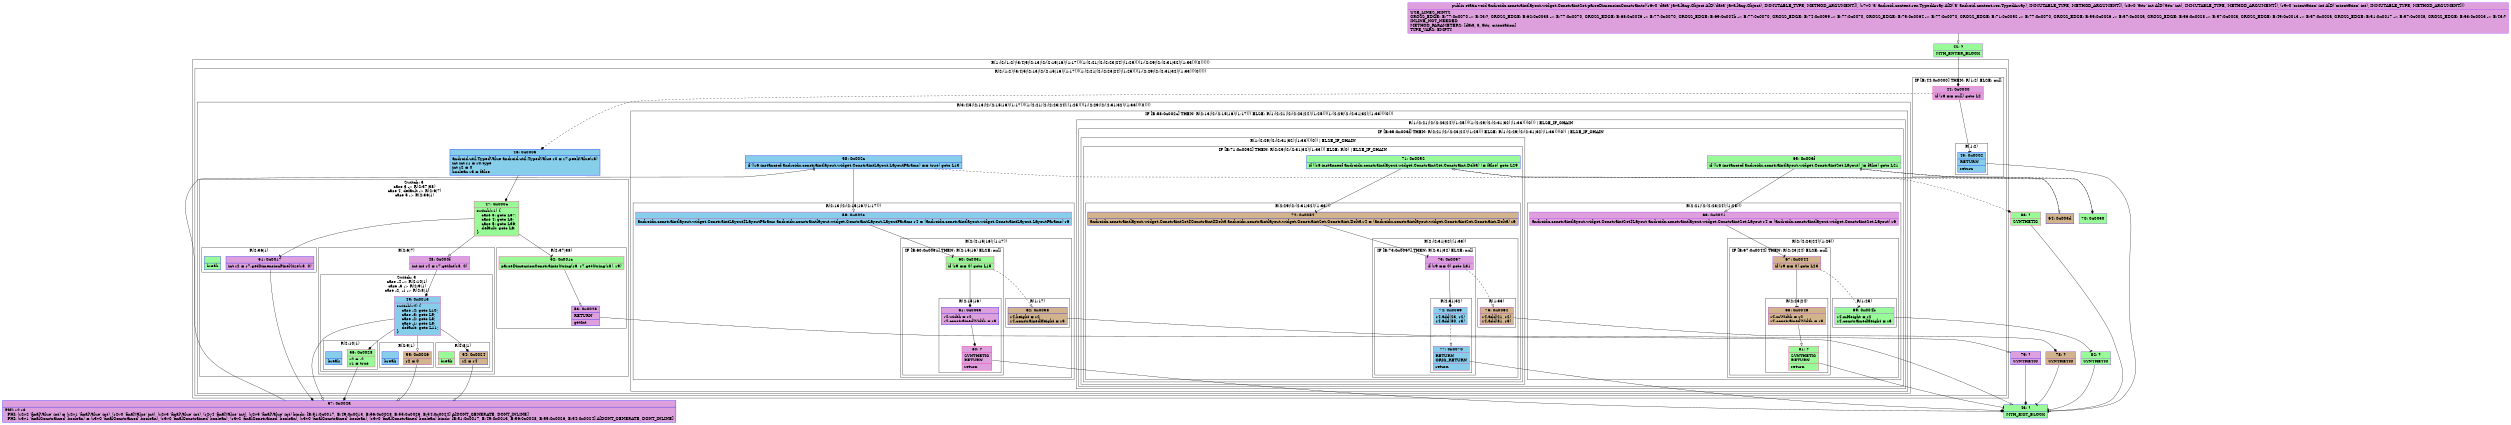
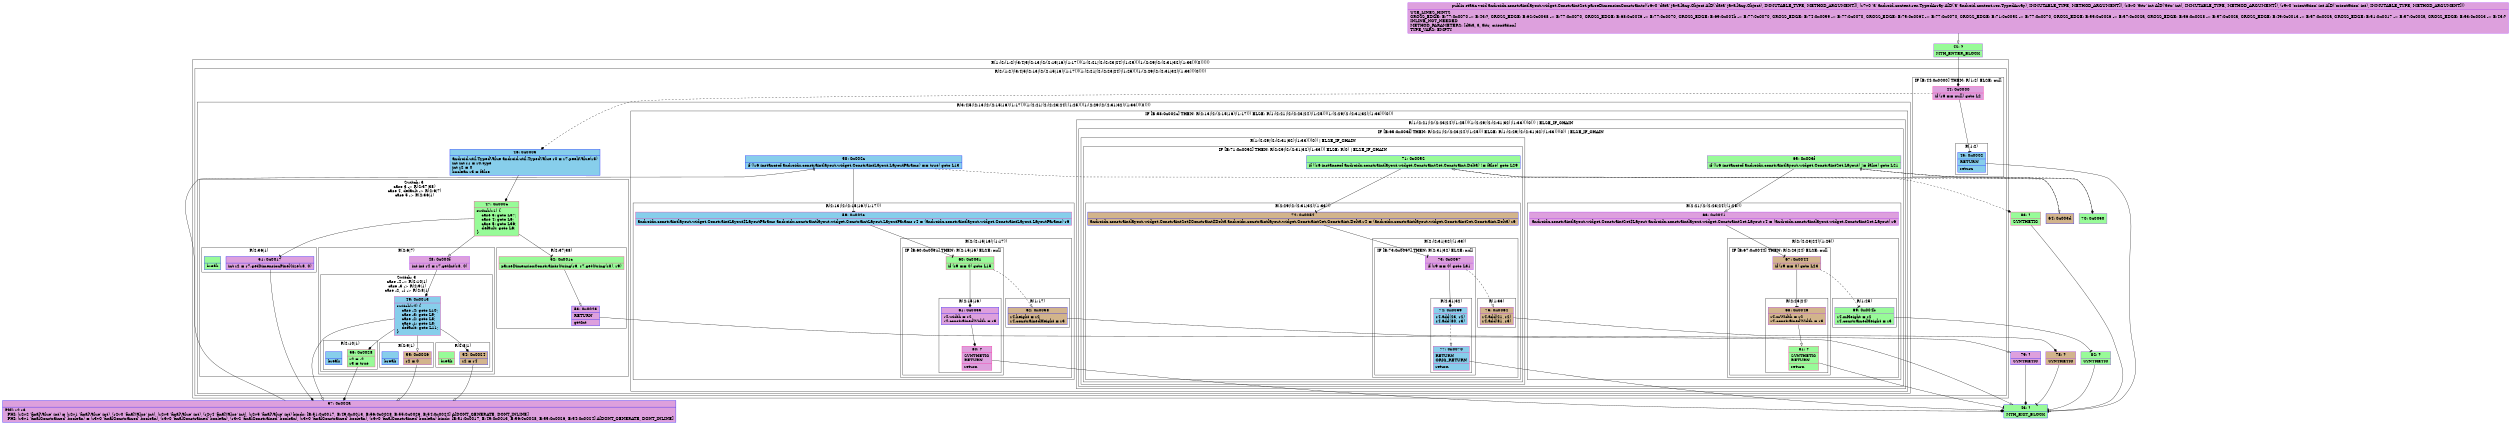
(854, 189) -> (854, 190)
(359, 364) -> (359, 364)
